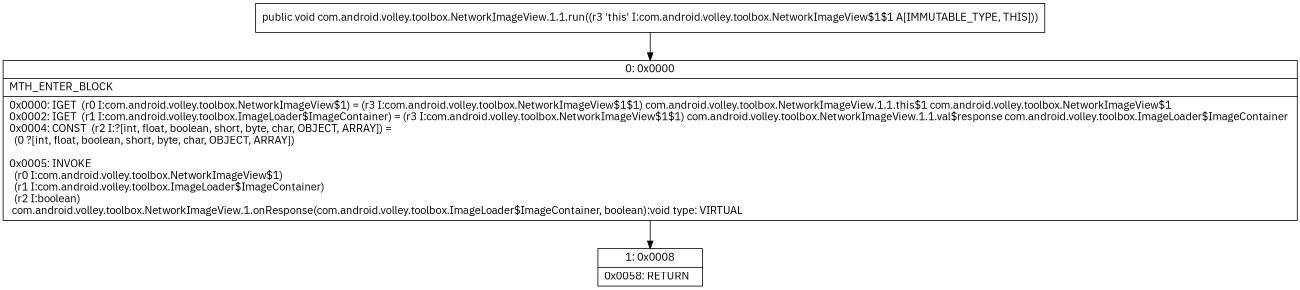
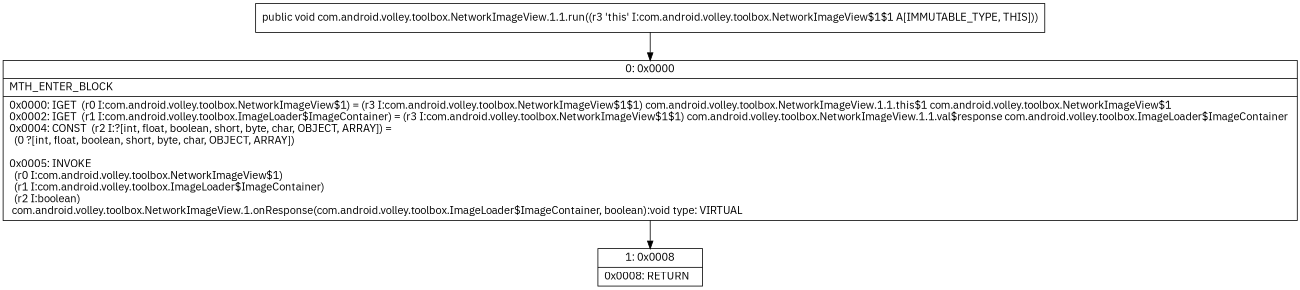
(650, 276) -> (650, 276)
